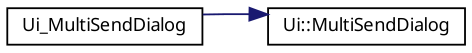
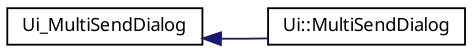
(226, 14) -> (245, 39)
